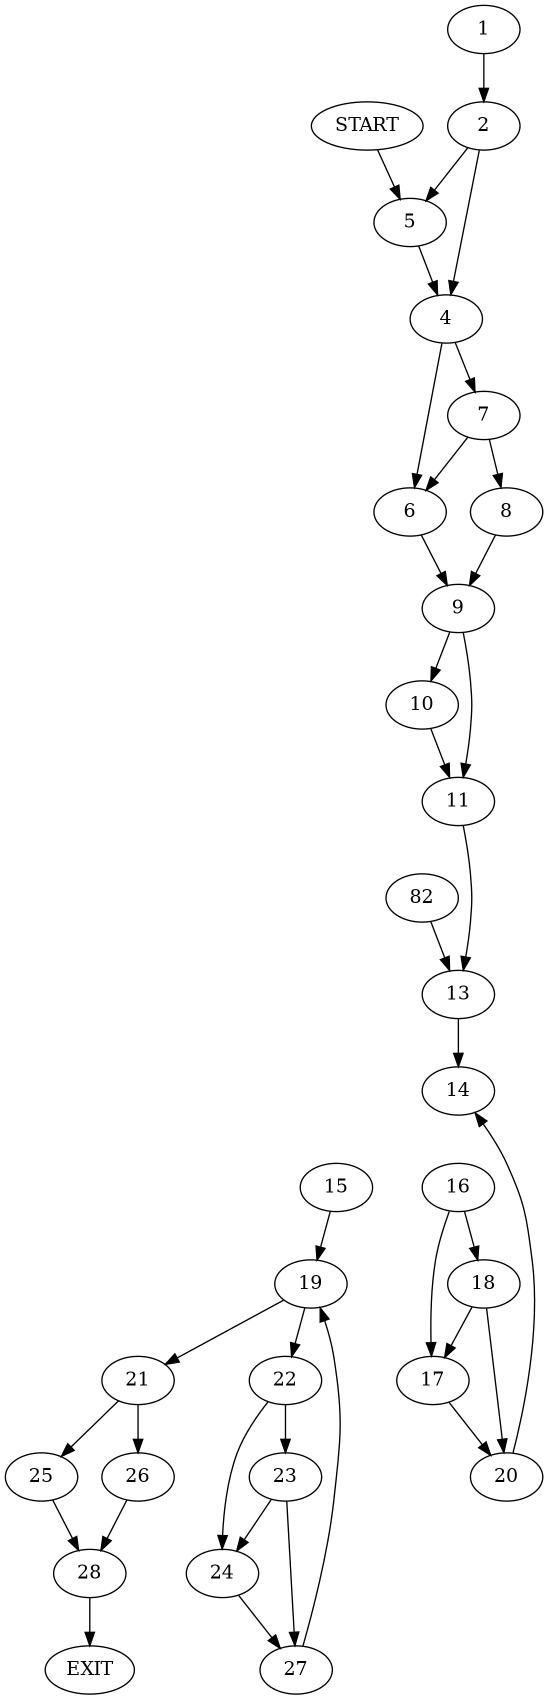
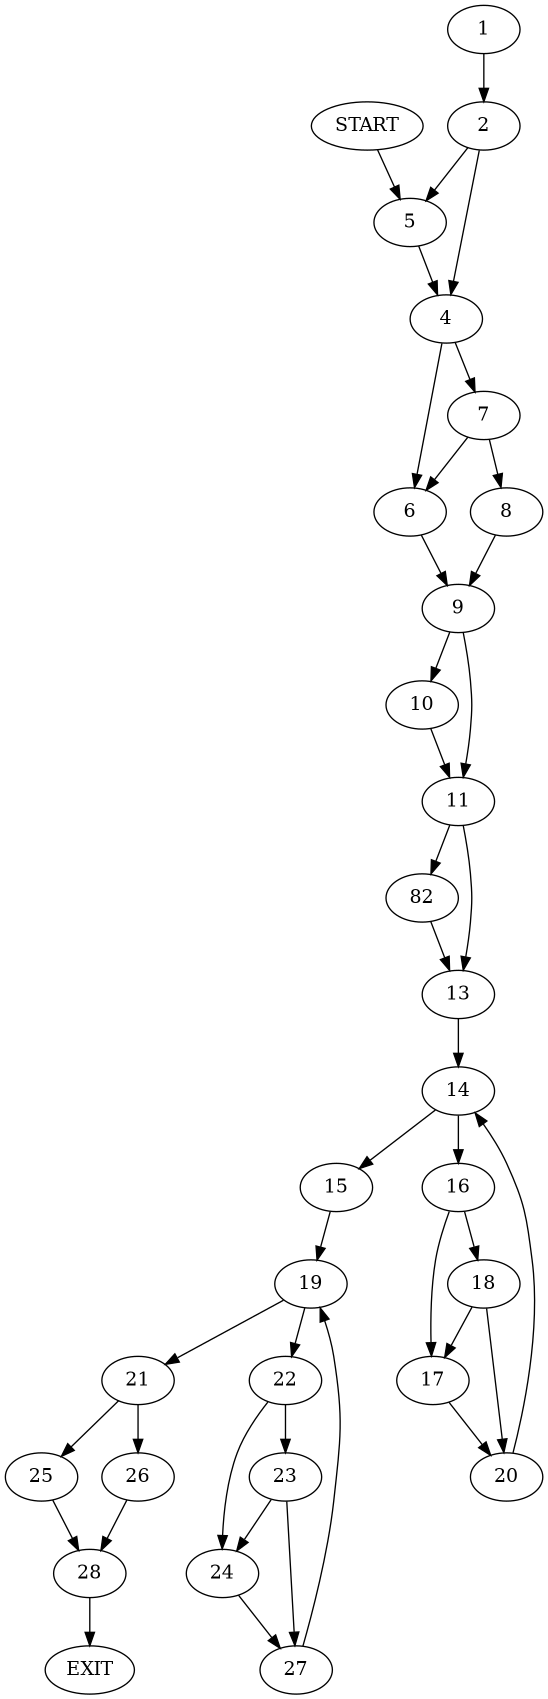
none -> (443, 843)
none -> (458, 1133)
none -> (403, 1135)
